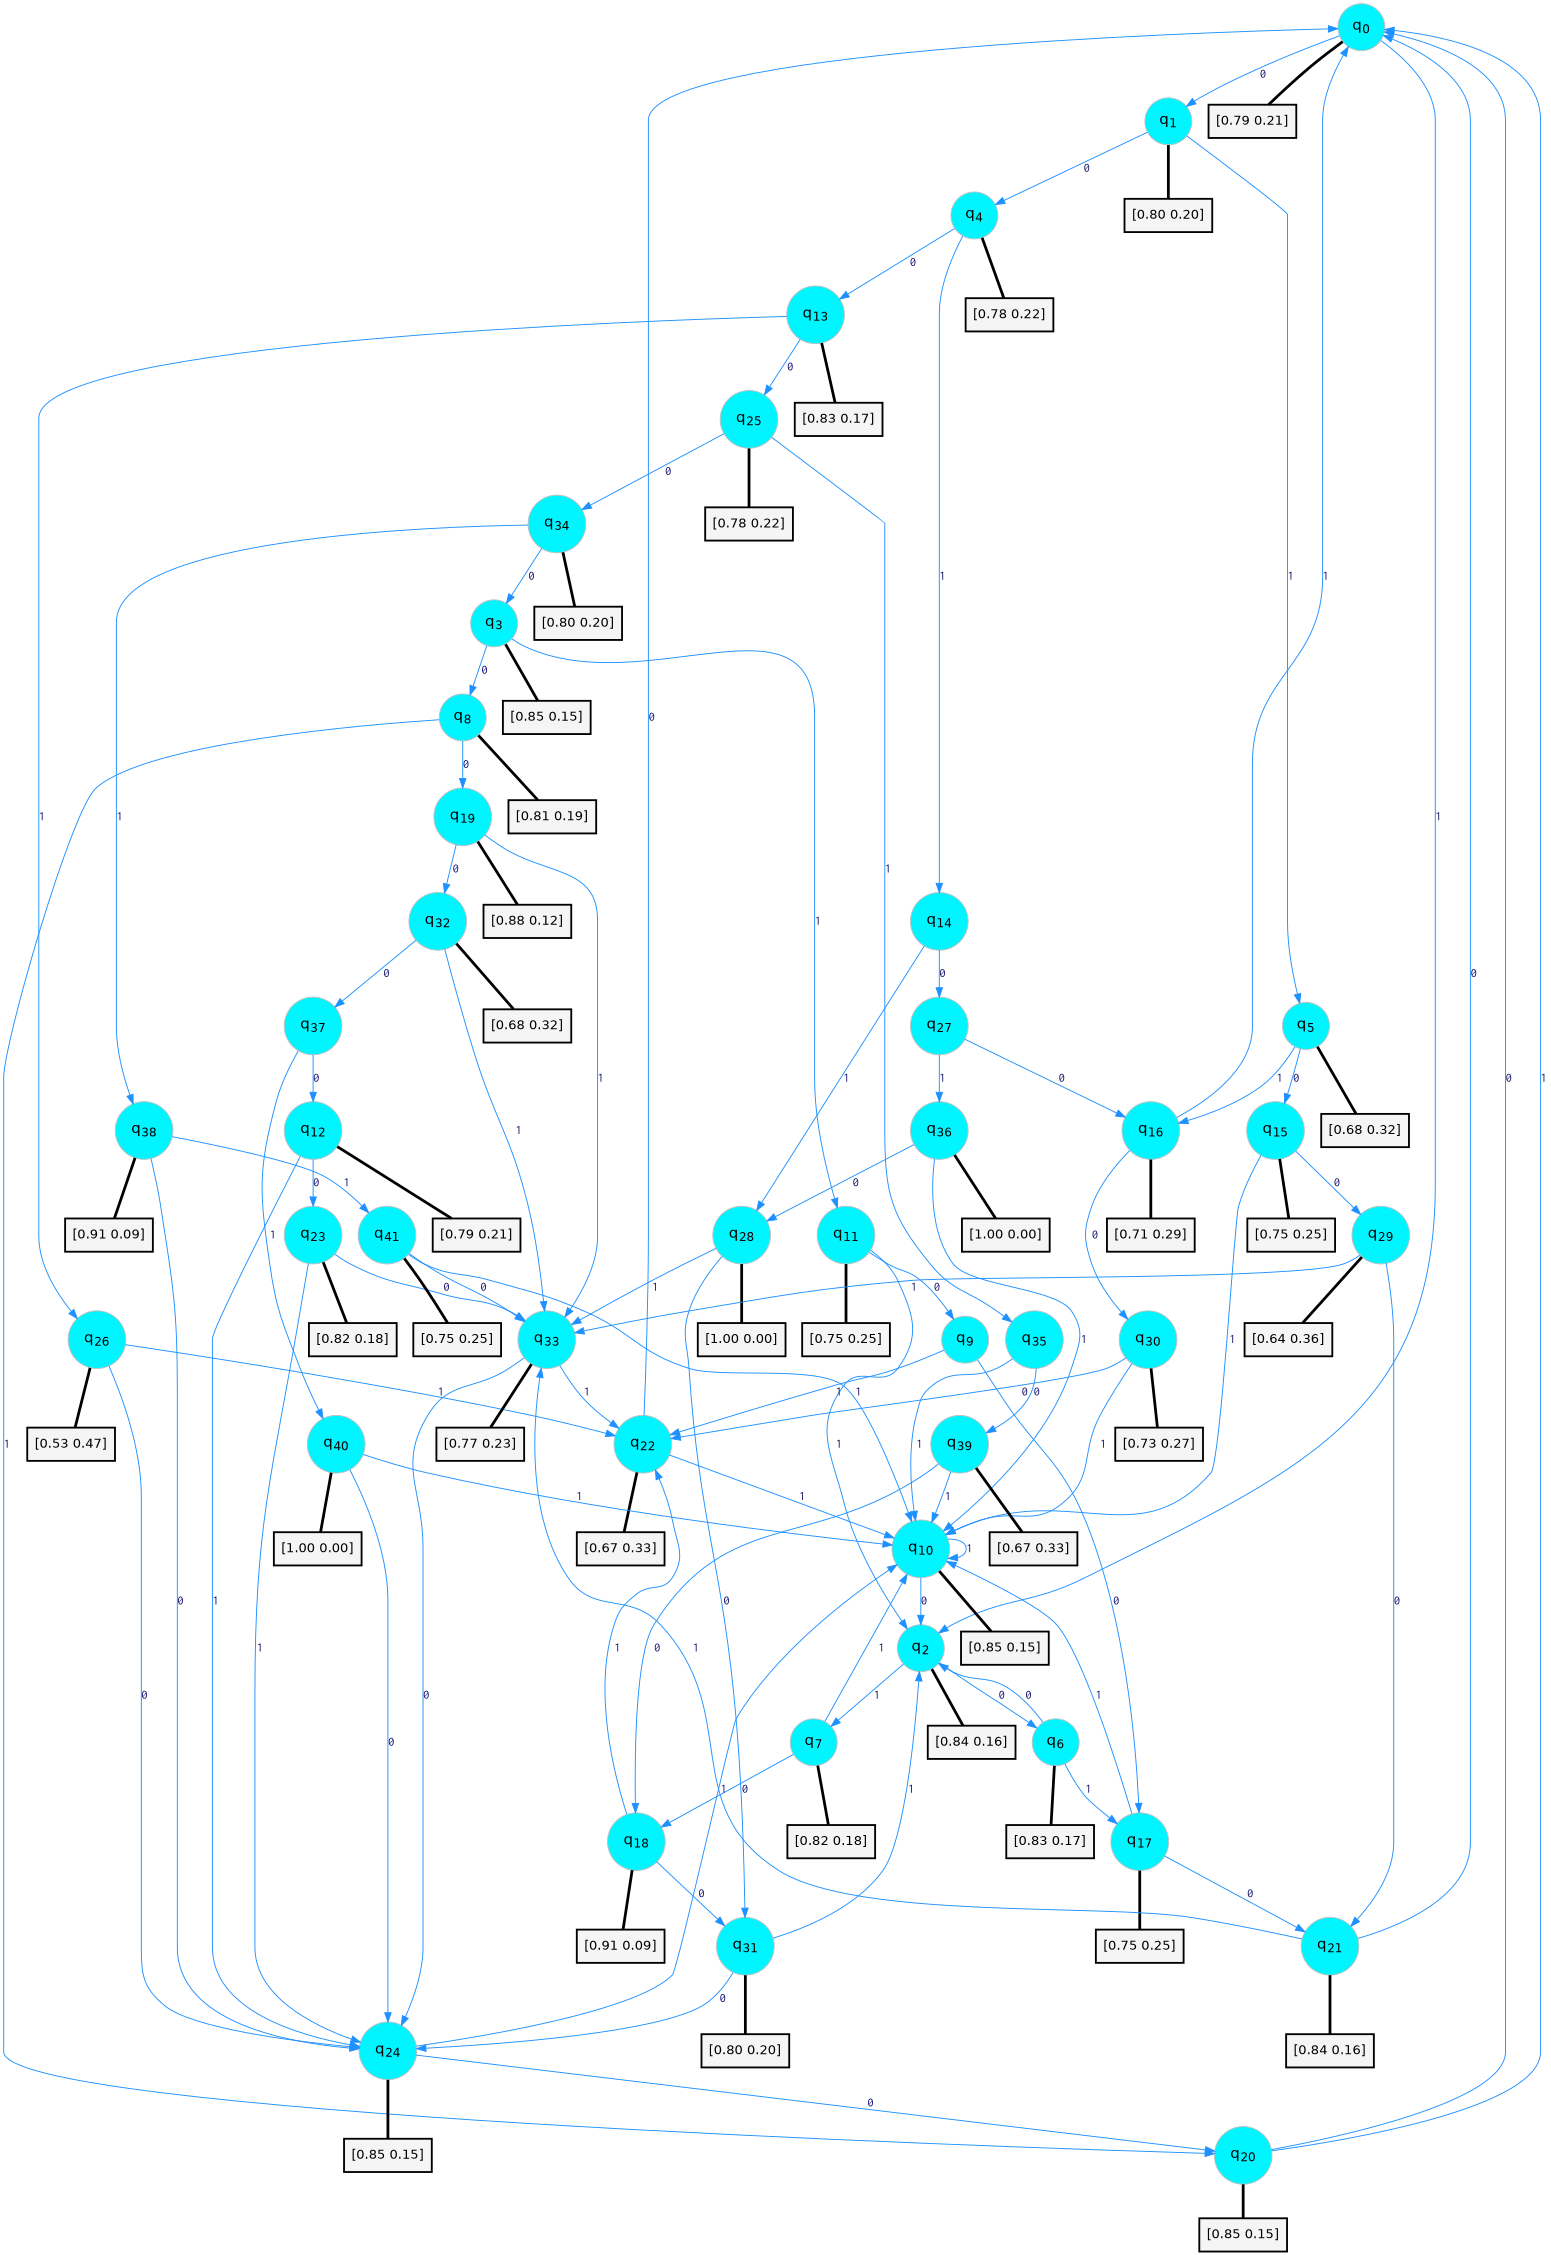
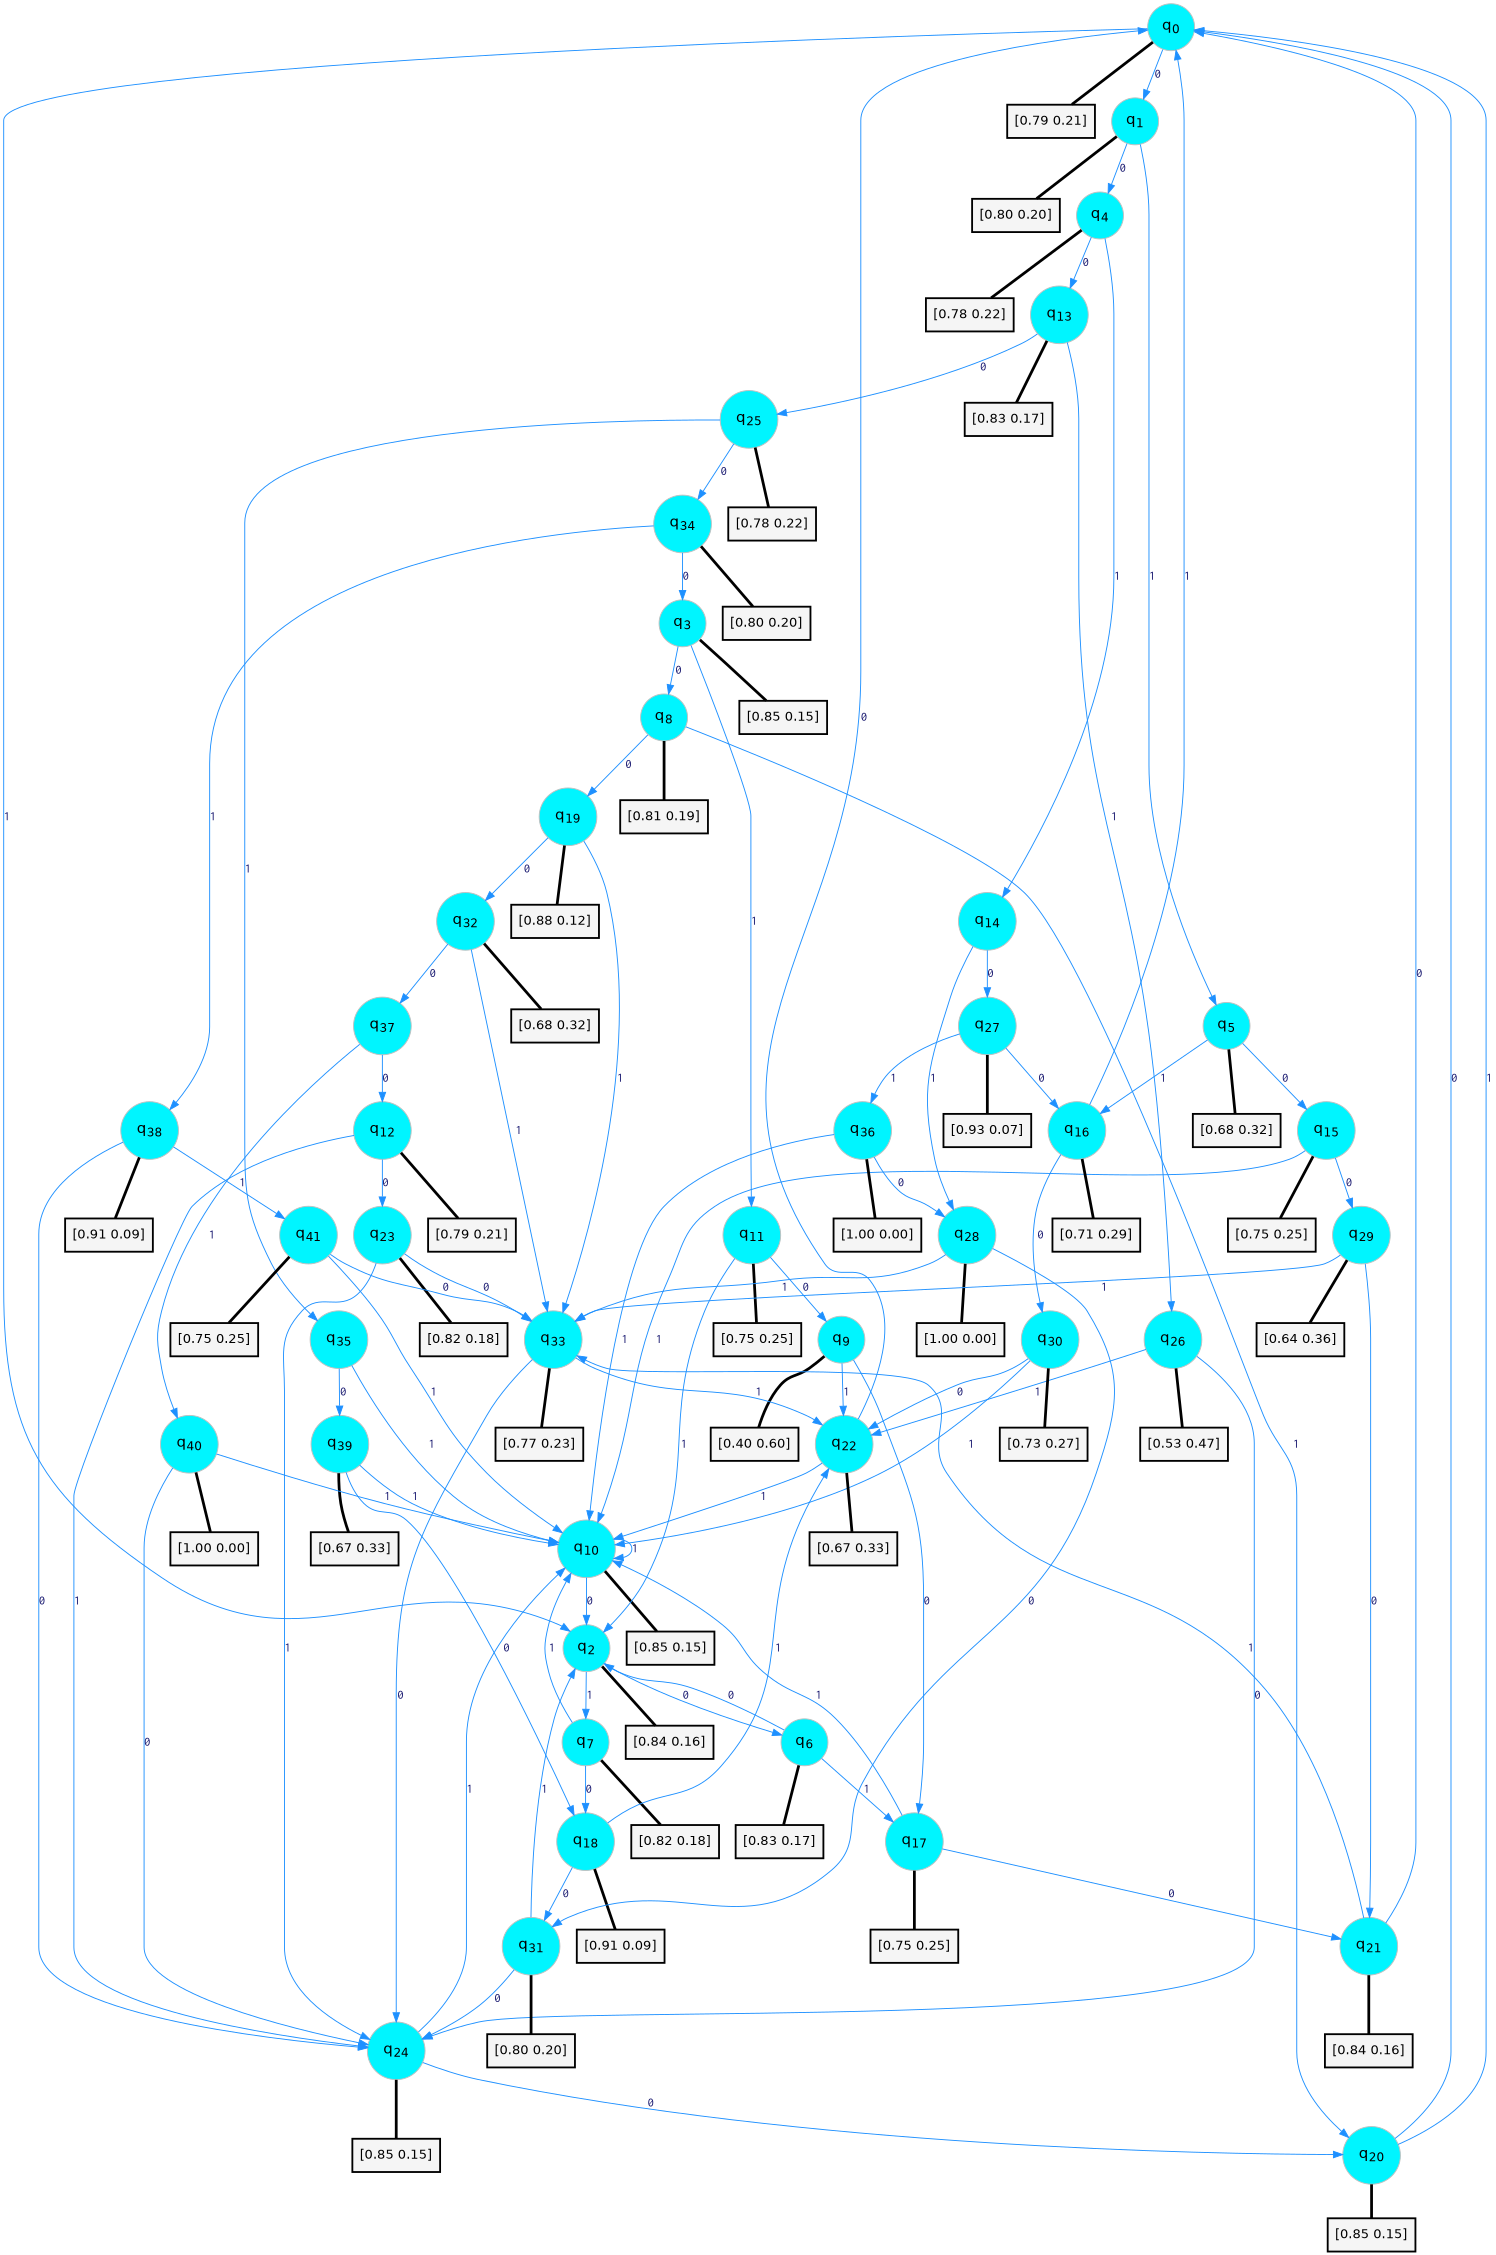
none -> (987, 1131)
none -> (755, 1444)
